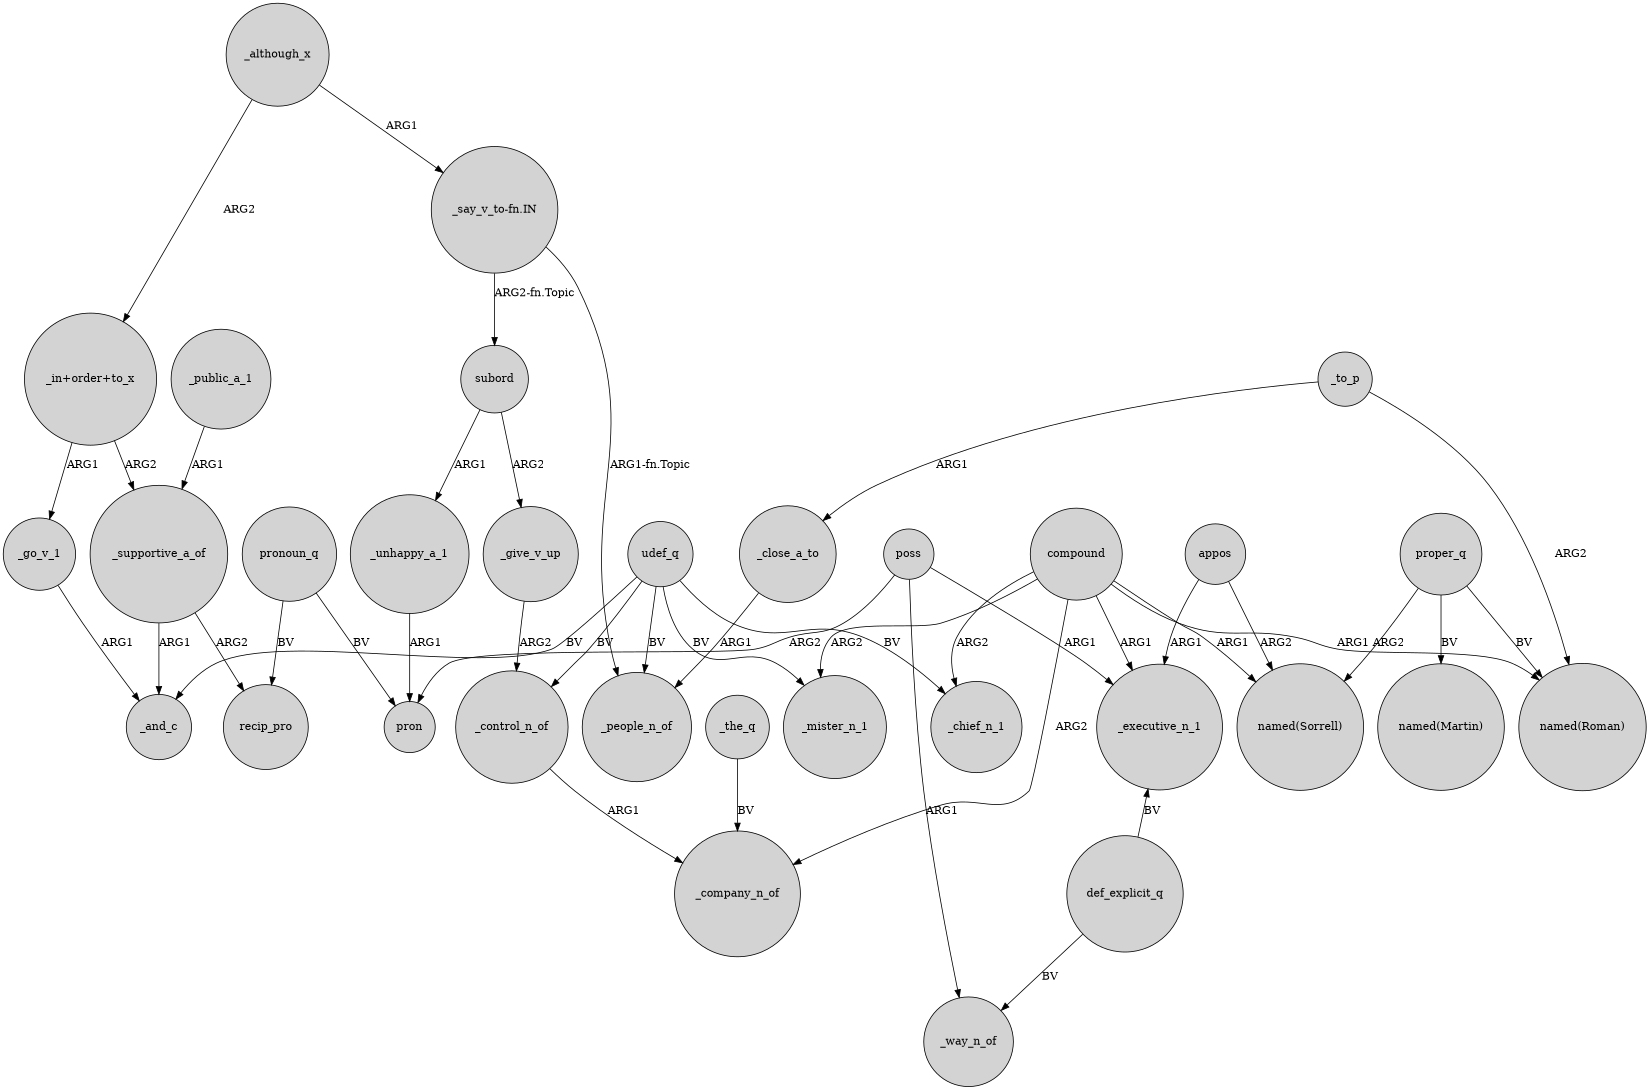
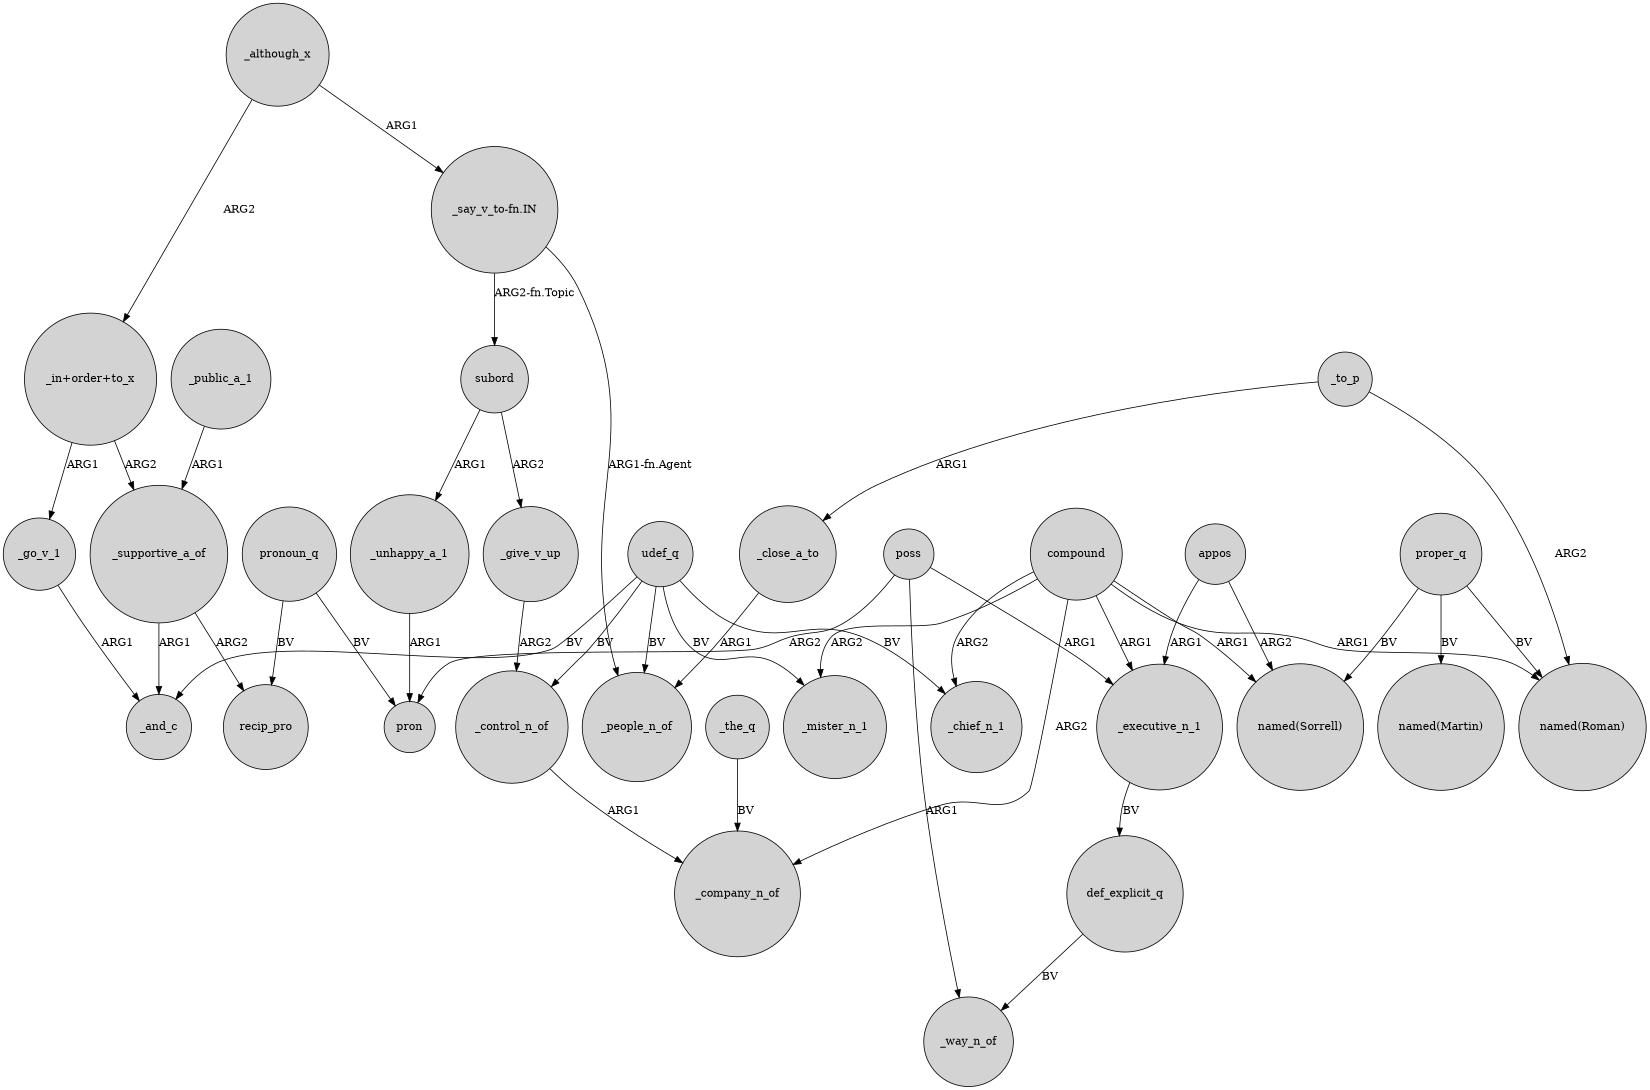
(650, 465) -> (650, 465)
(1389, 643) -> (1389, 643)
(1142, 817) -> (1123, 805)
